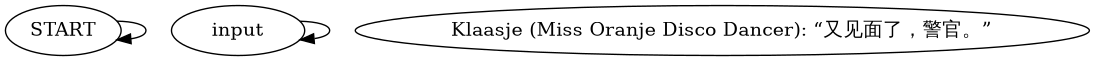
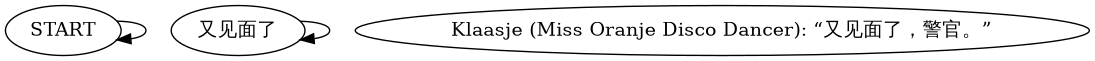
(238, 31) -> (238, 31)
